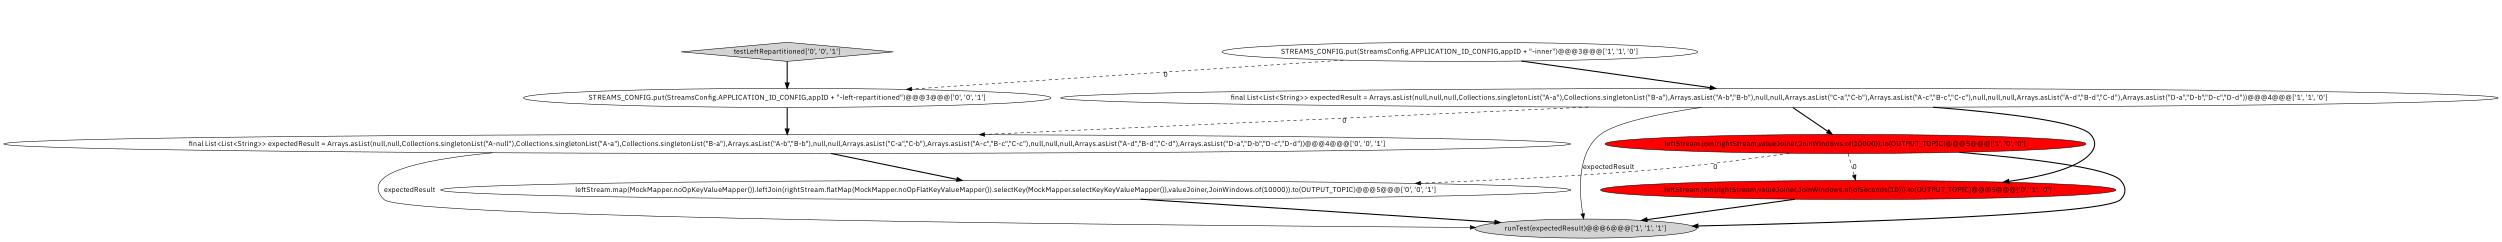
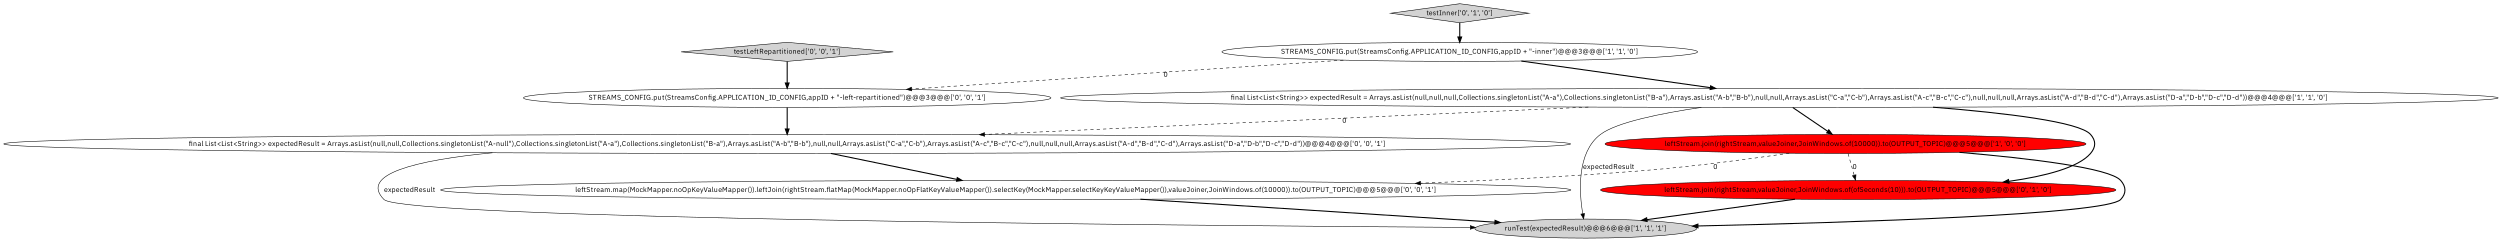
none -> (1460, 13)
